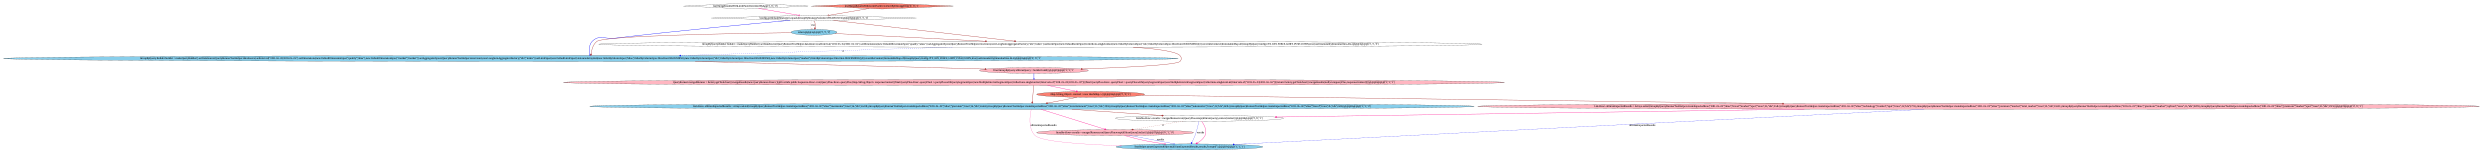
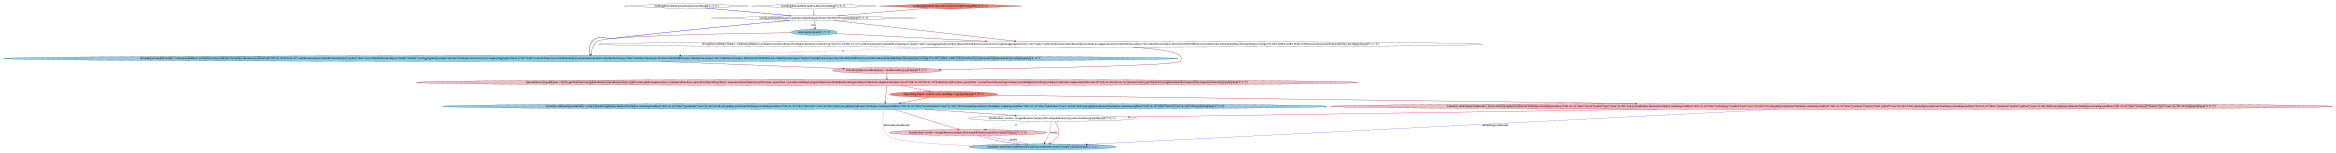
none -> (686, 6)
